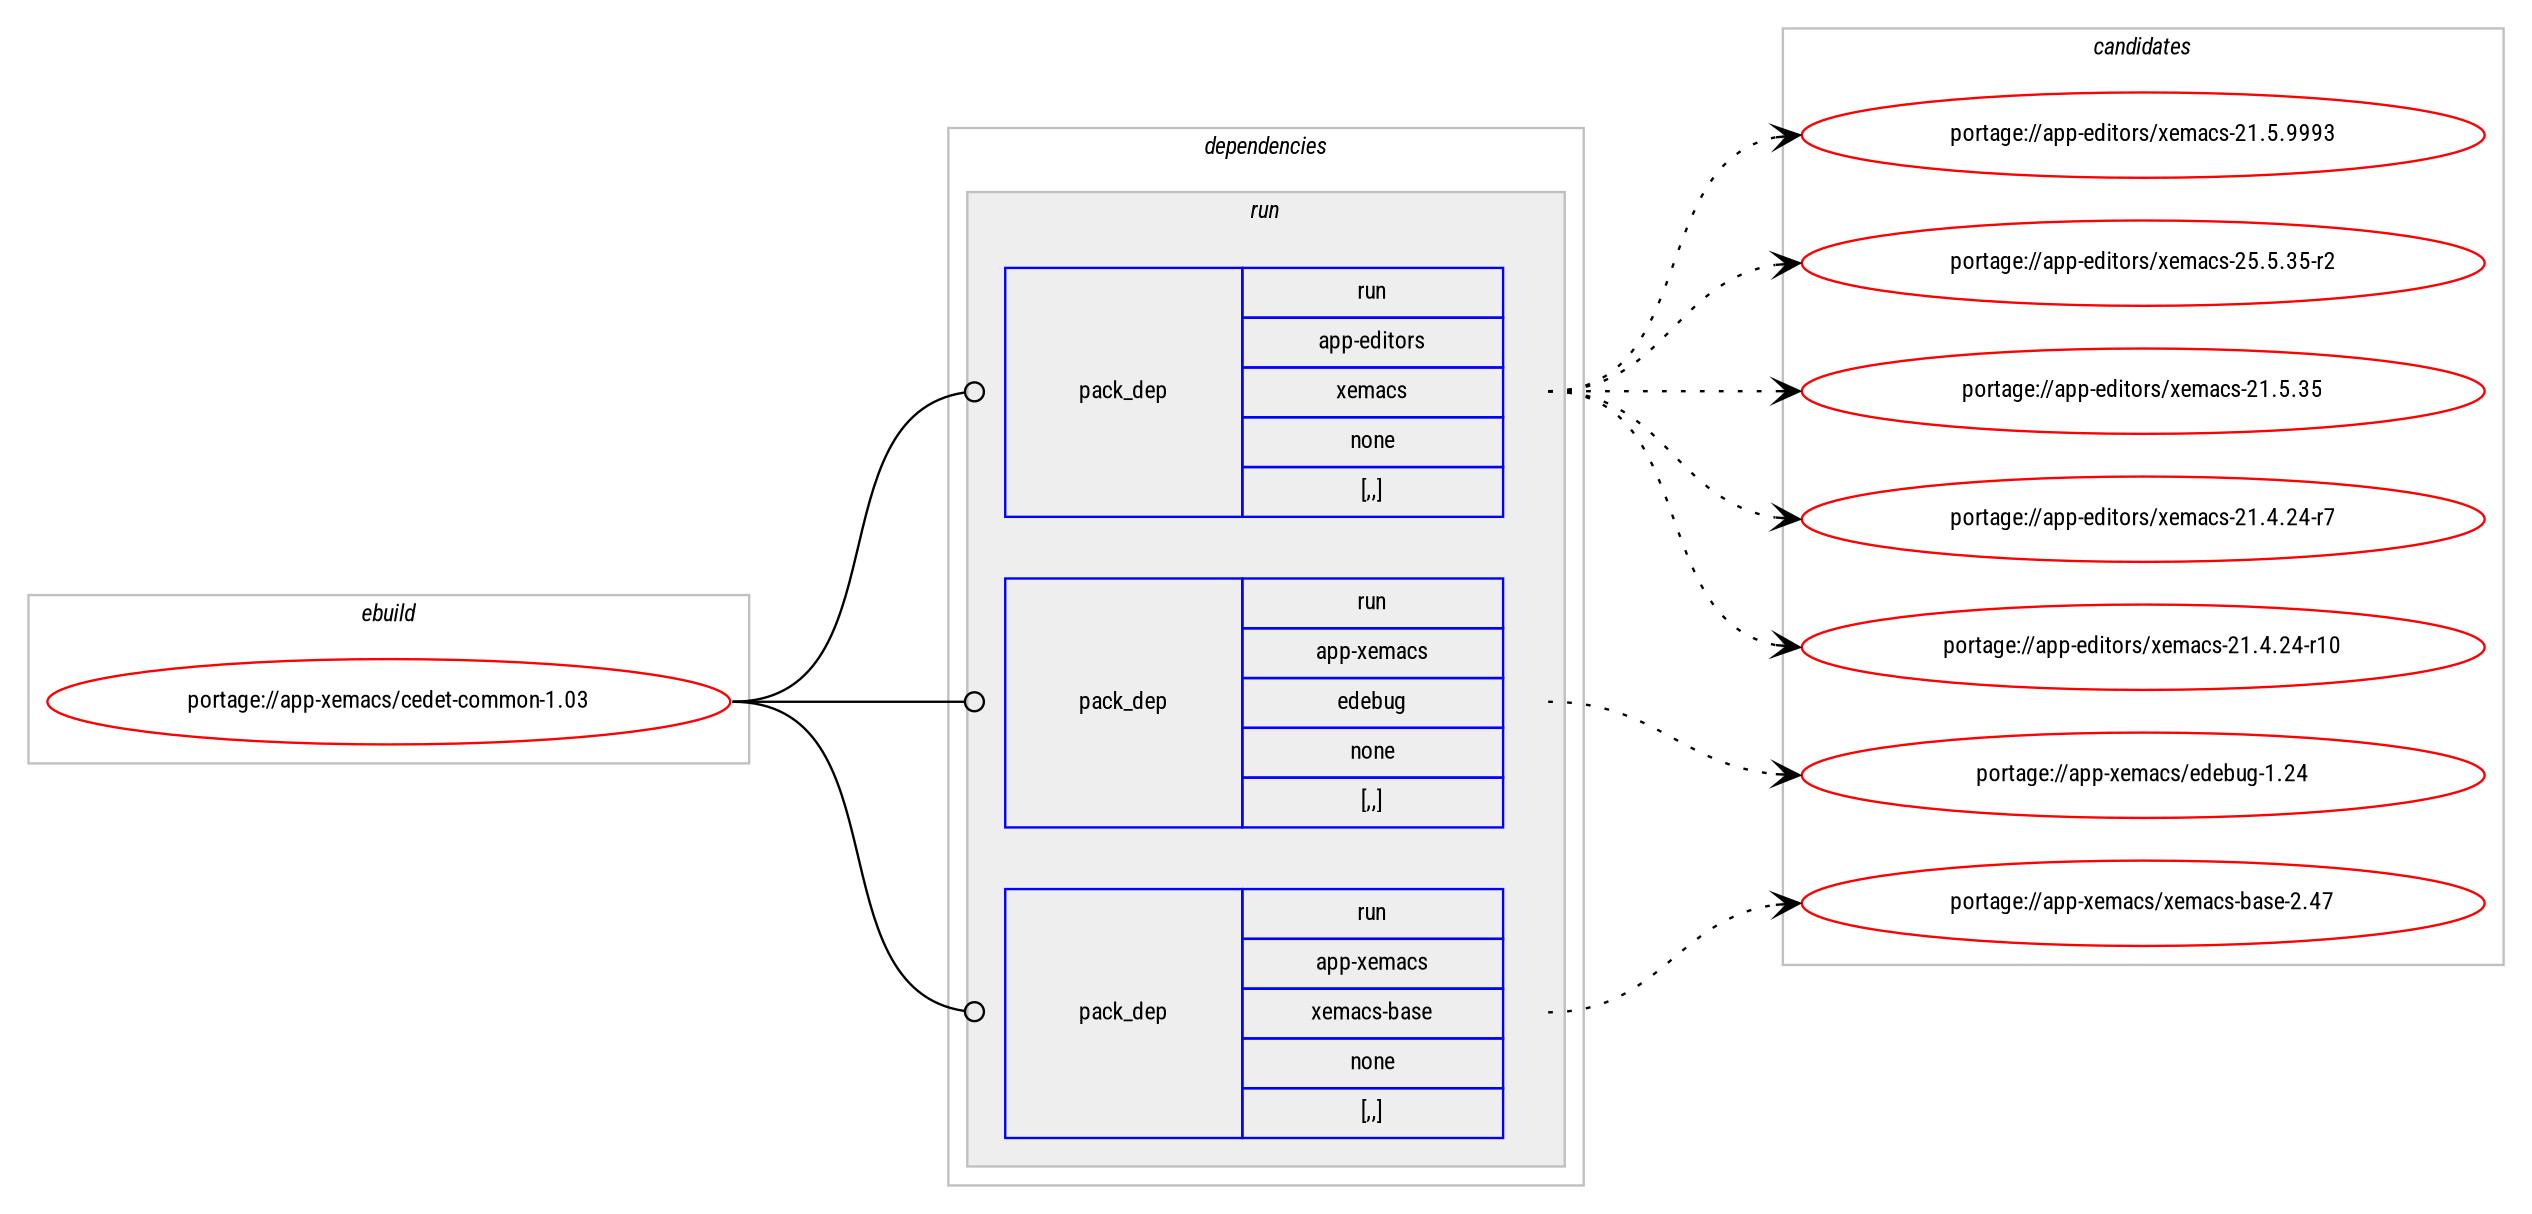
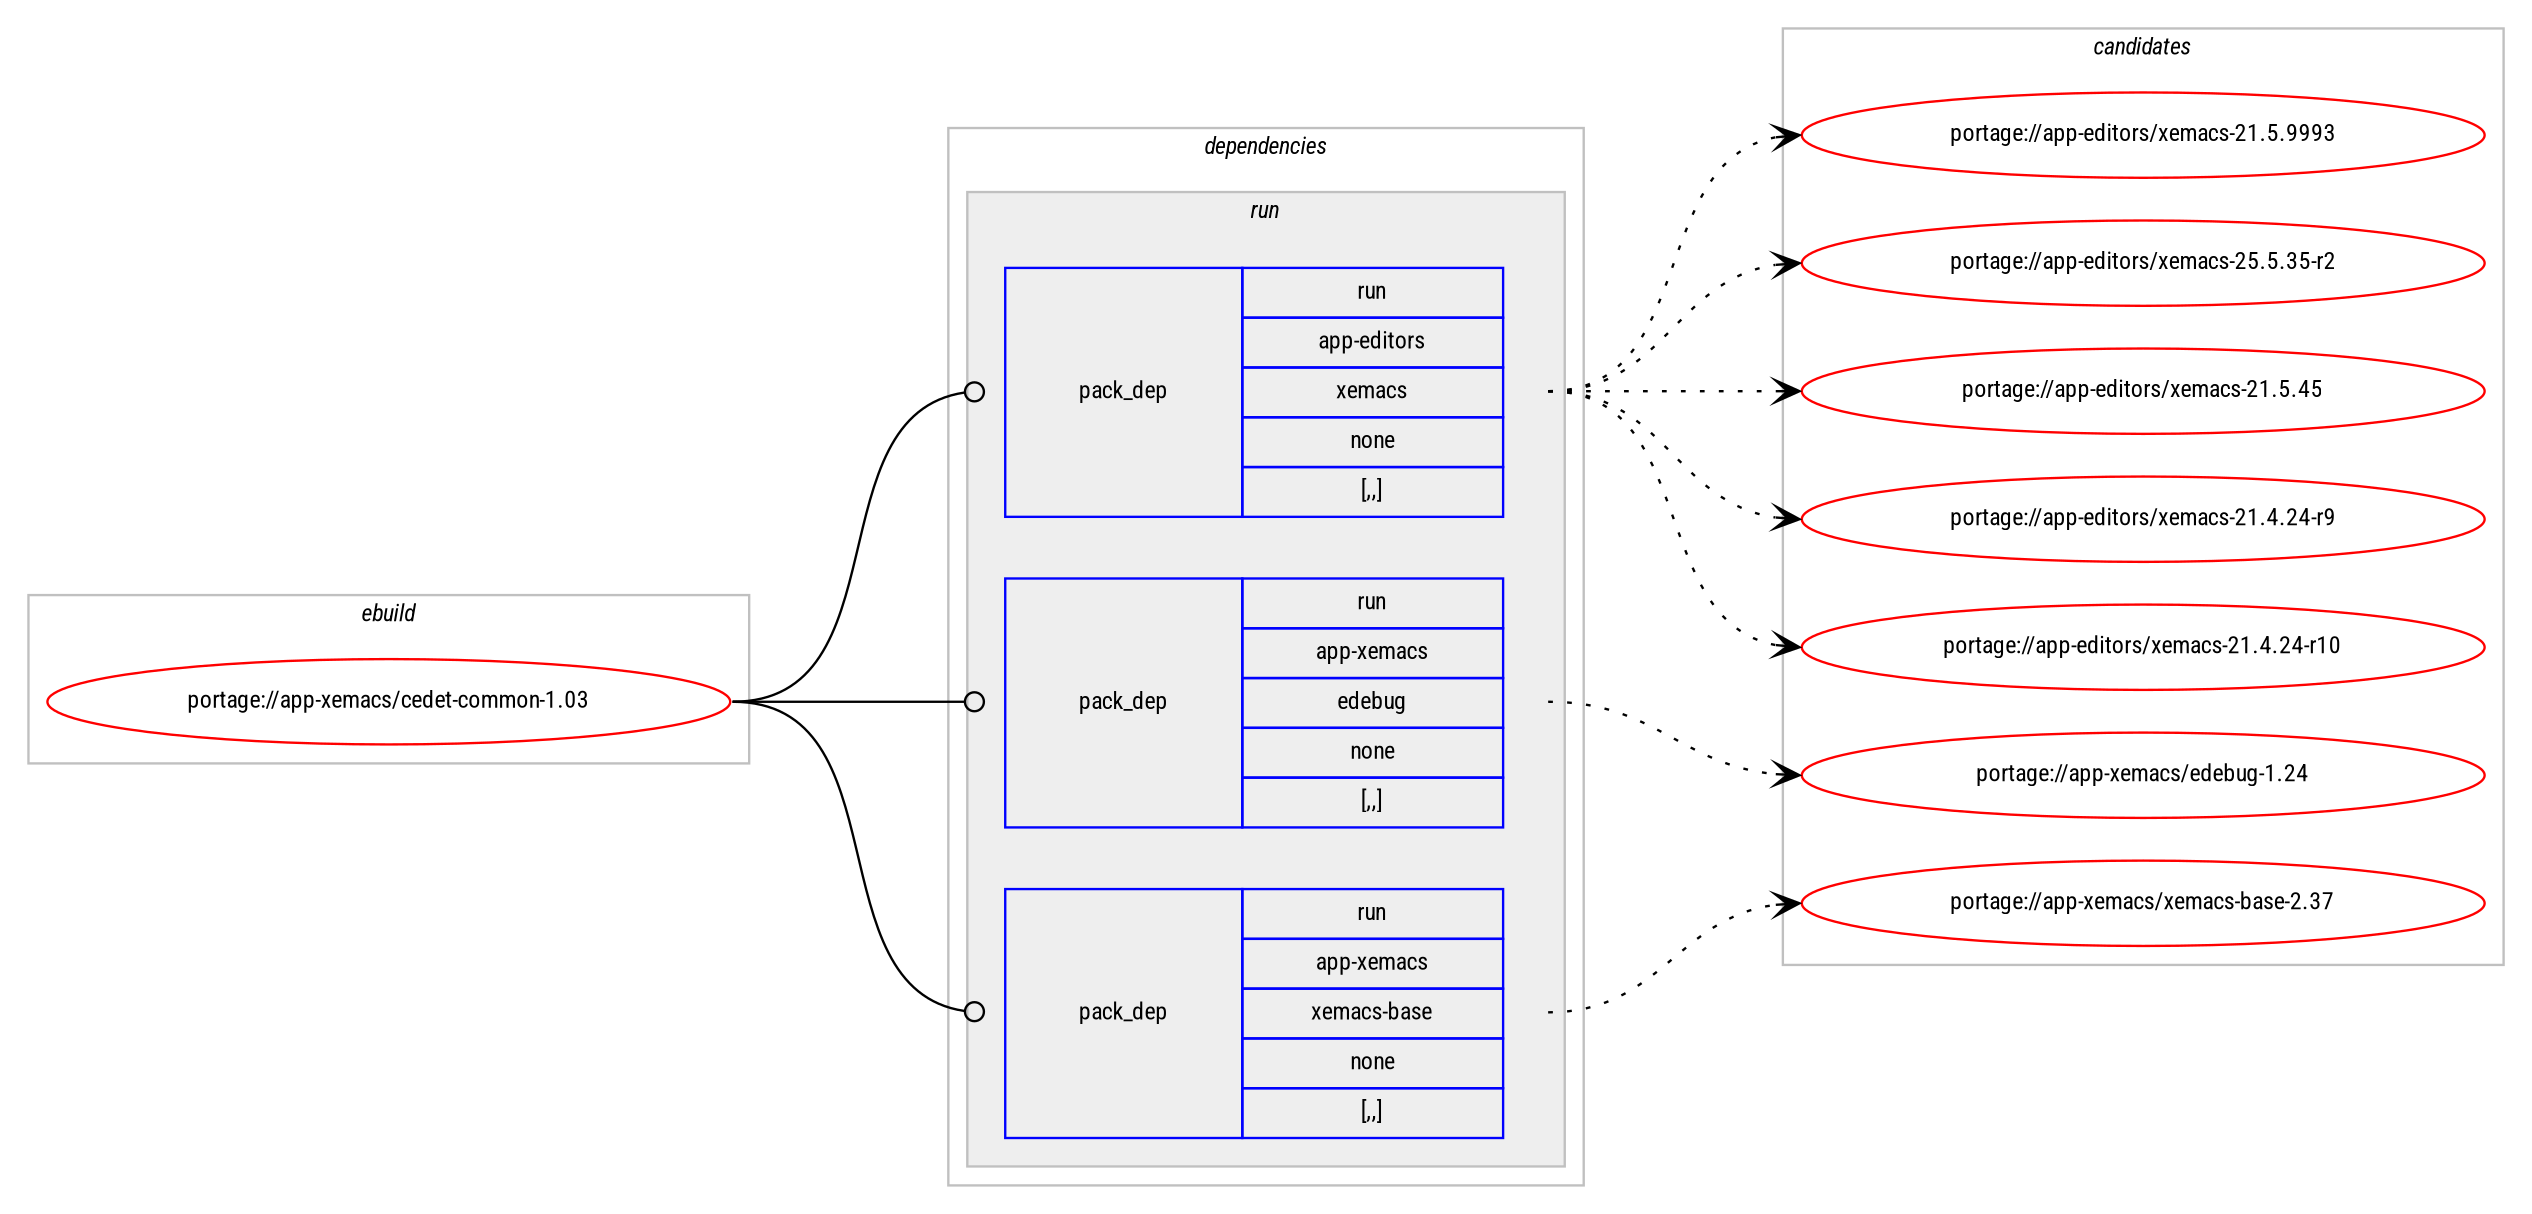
(2143, 391) -> (2143, 391)
(2143, 519) -> (2143, 519)
(2143, 903) -> (2143, 903)
